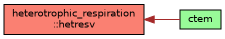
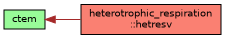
(167, 20) -> (68, 20)
